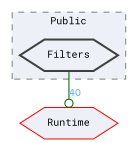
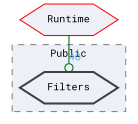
(69, 86) -> (69, 51)
